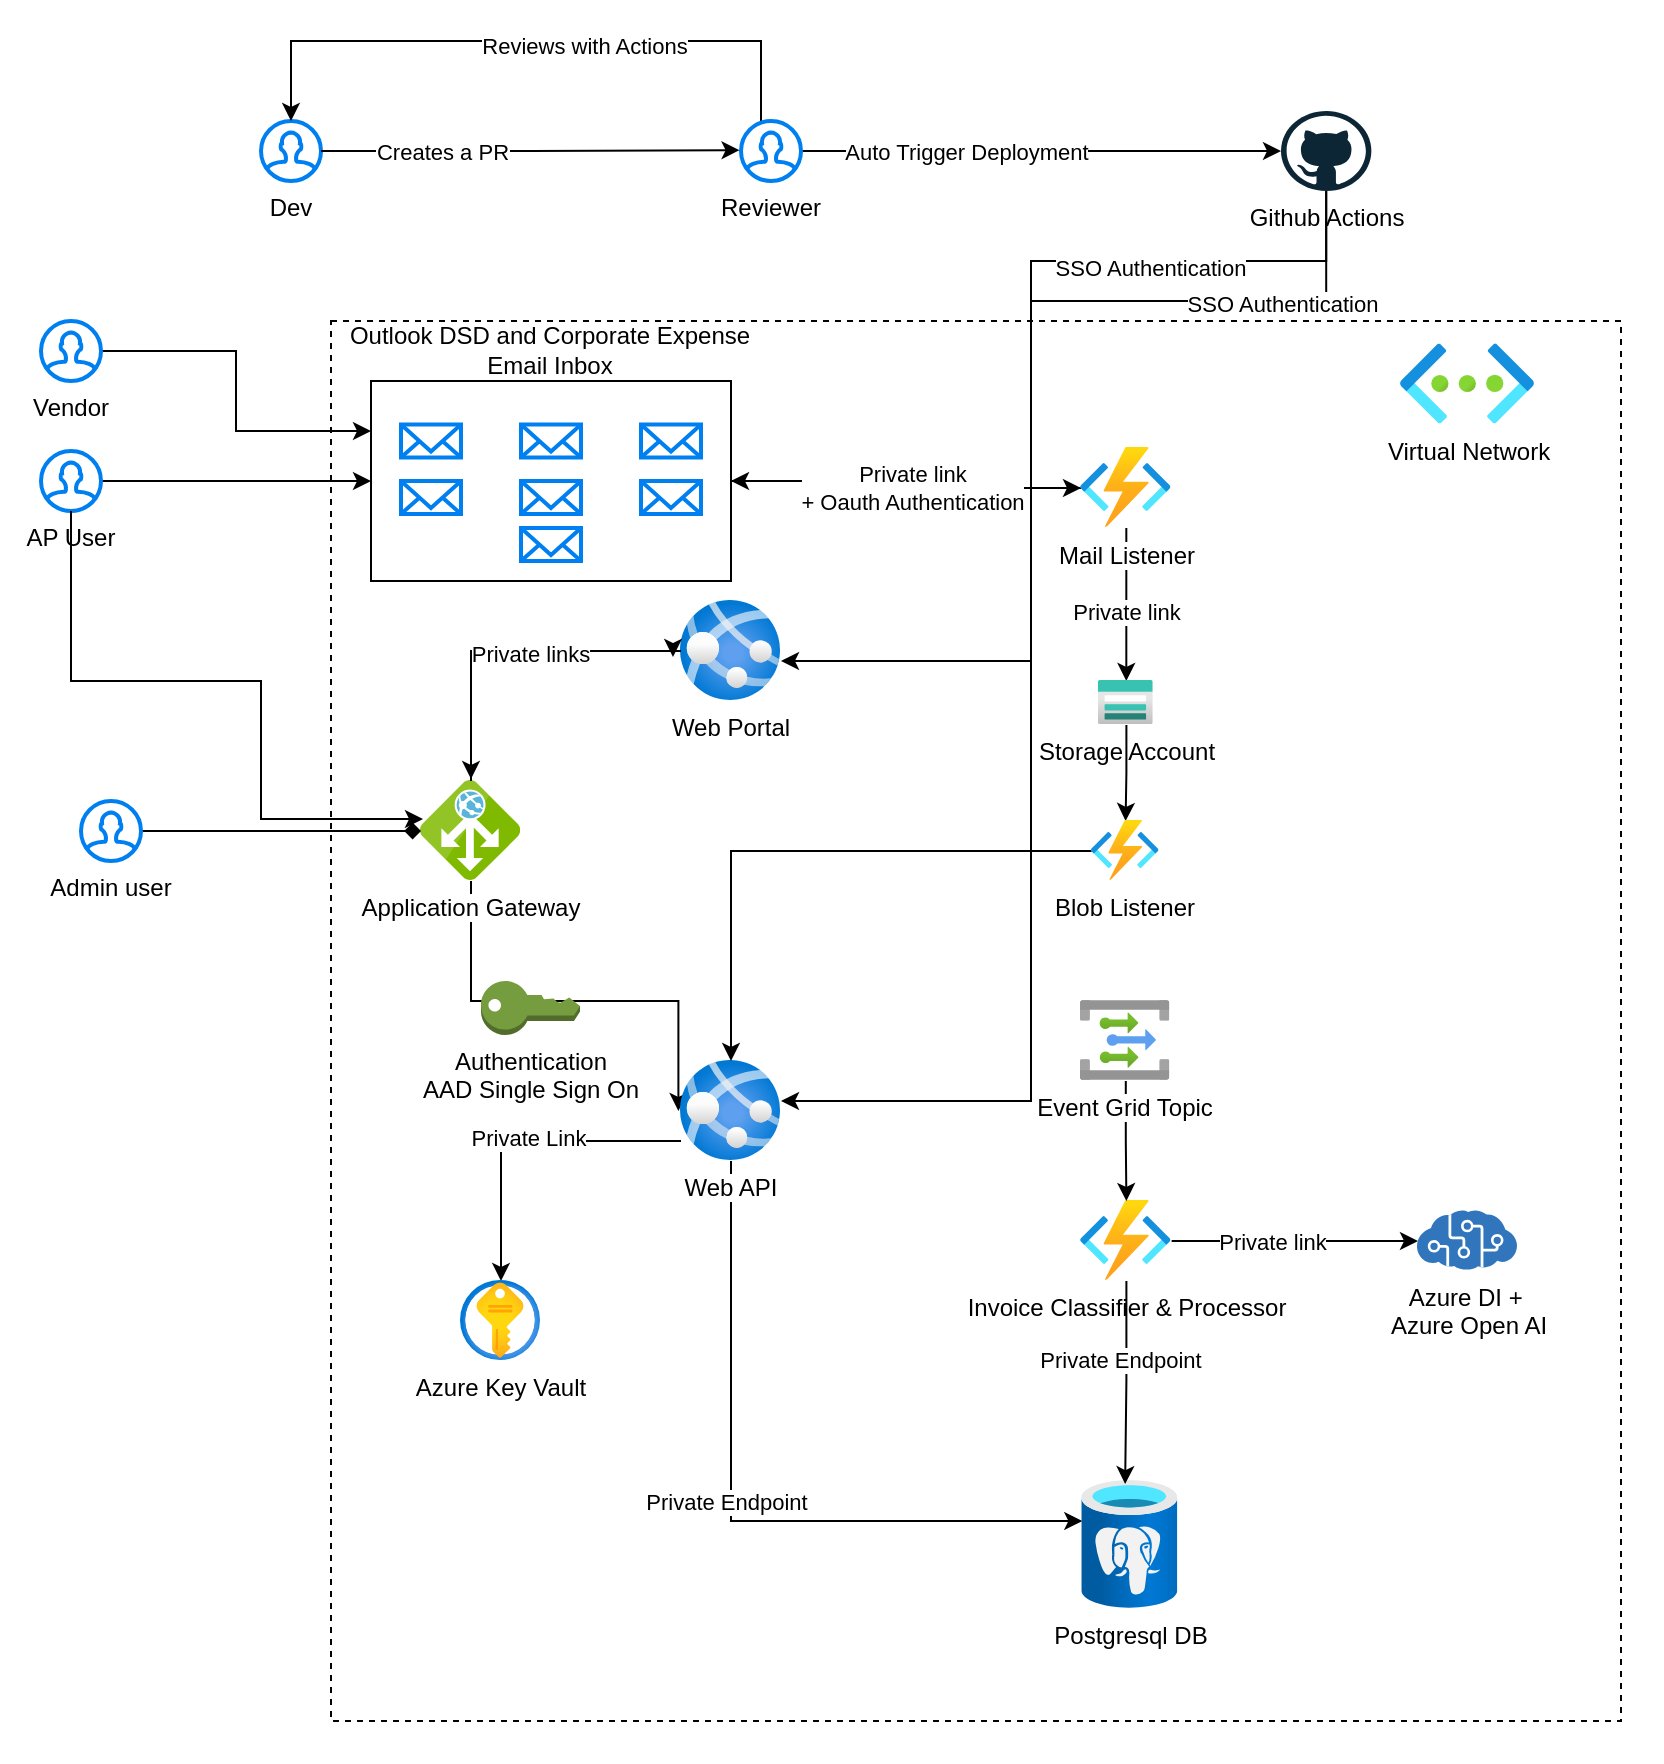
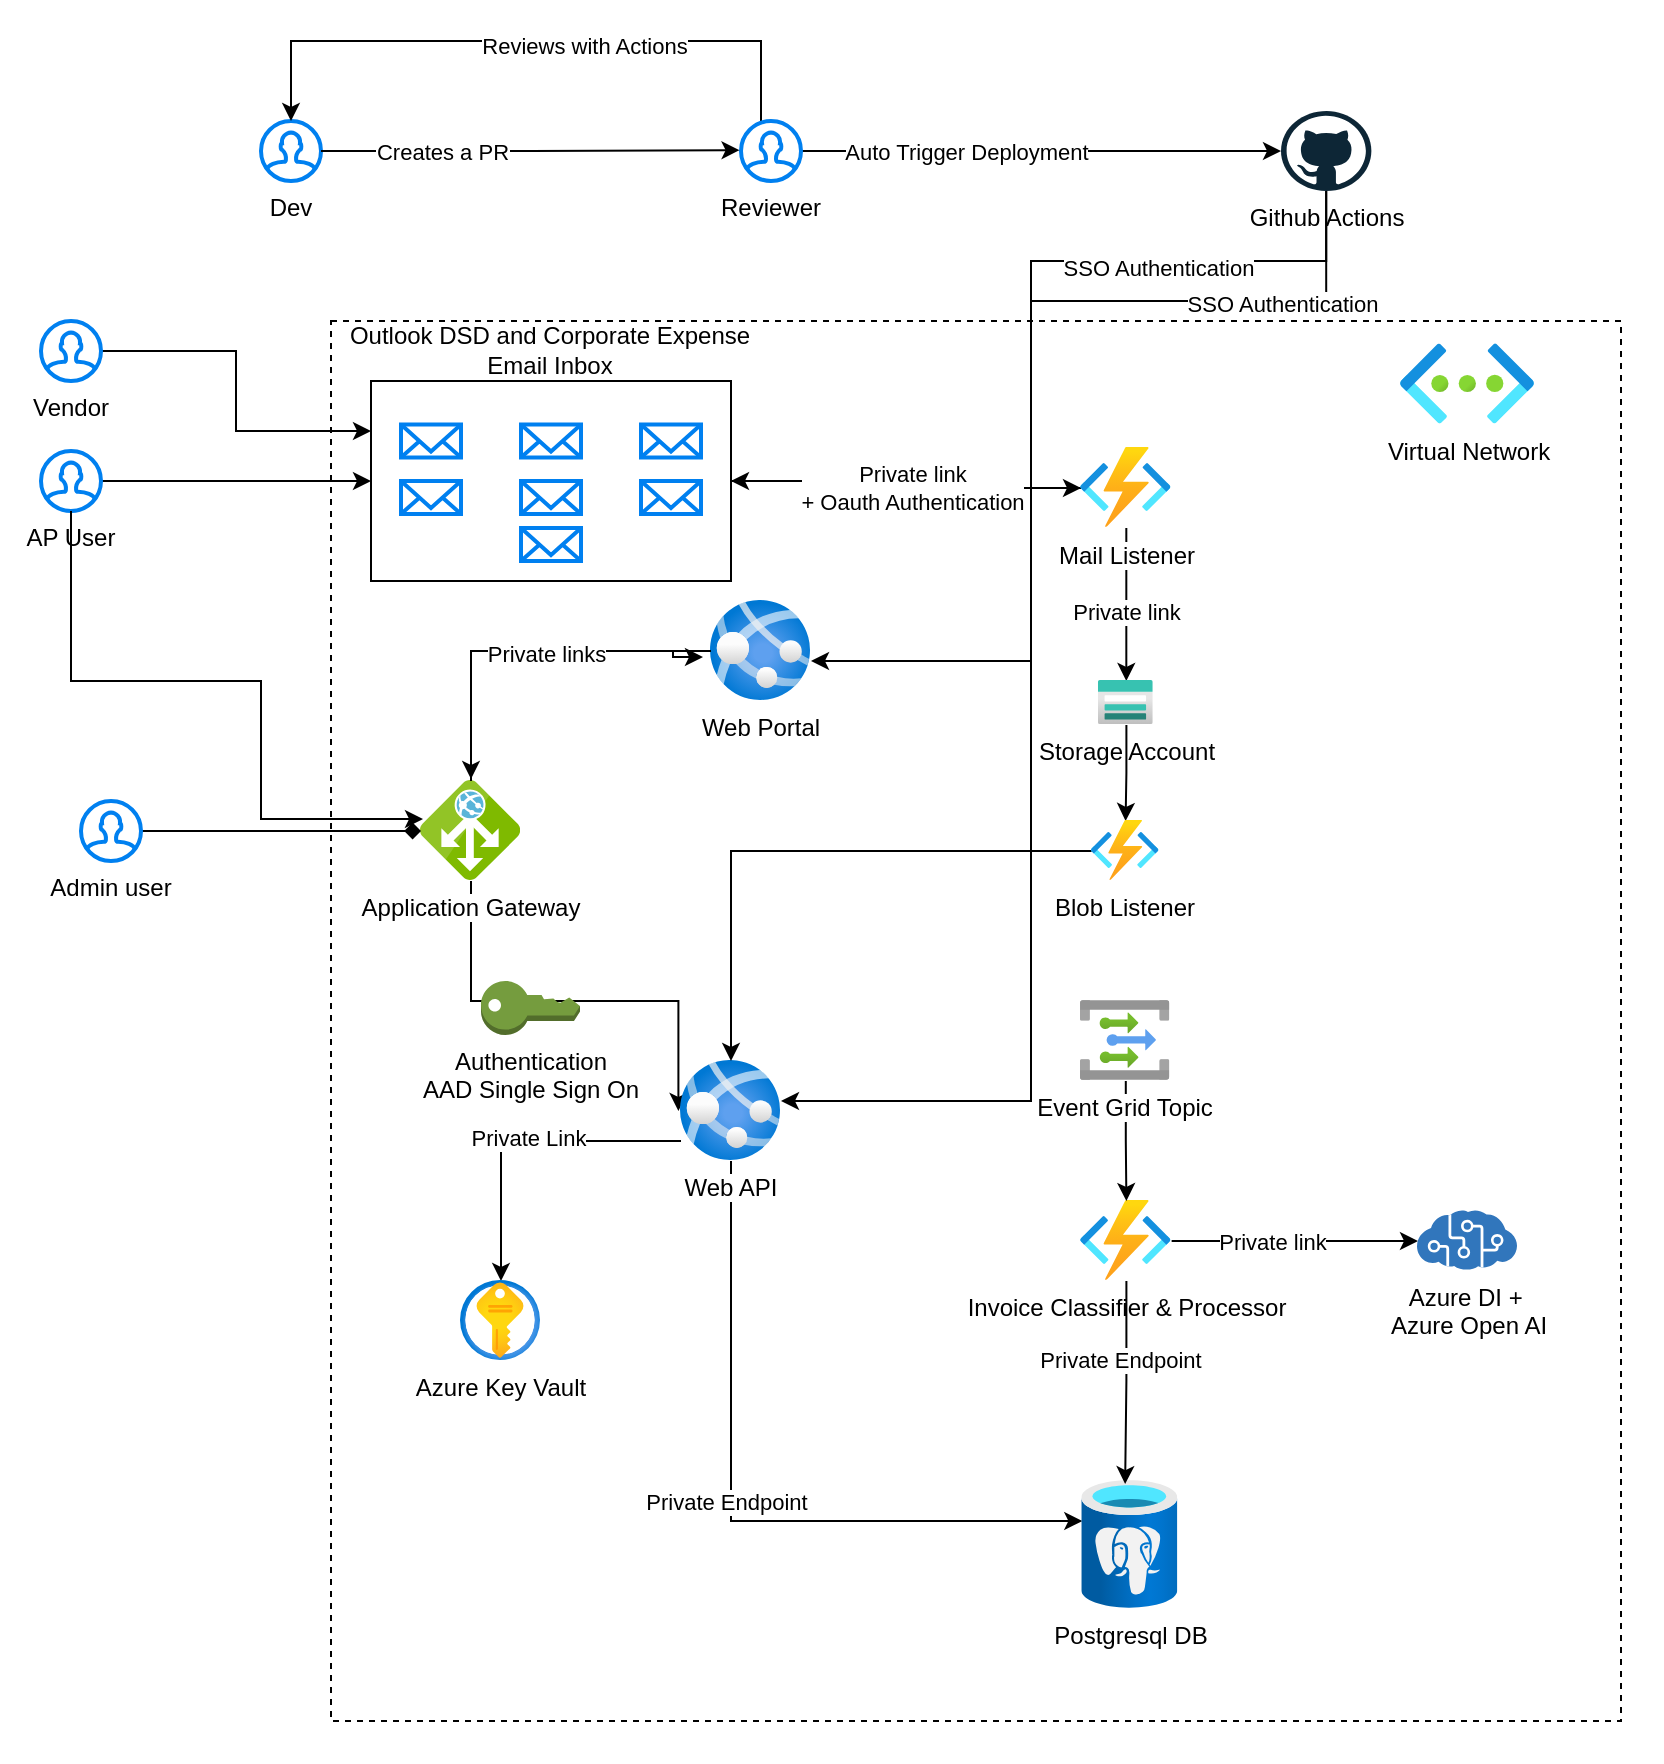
(731, 651) -> (761, 651)
